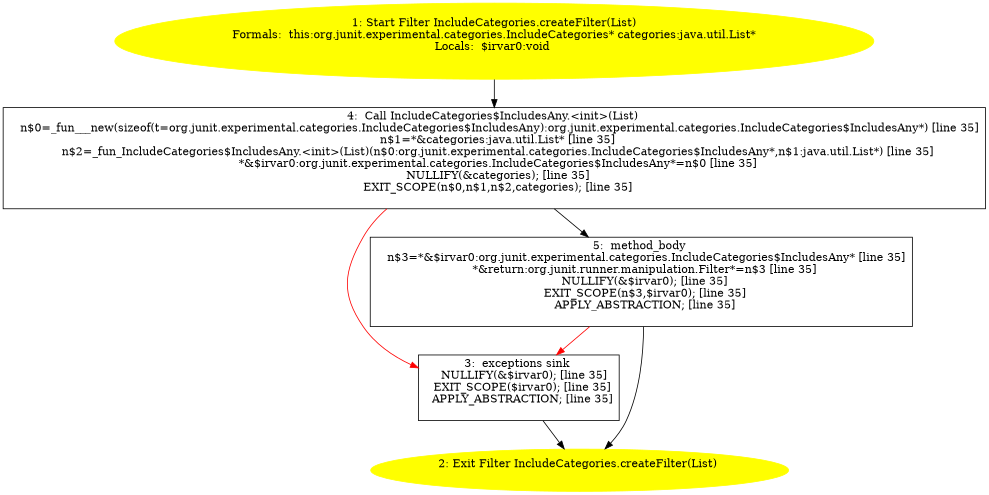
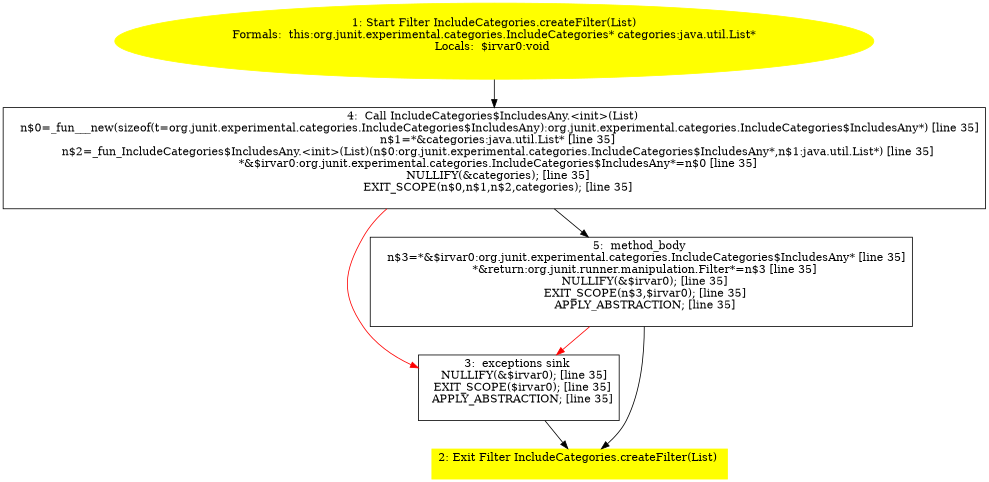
(580, 470) -> (580, 464)
